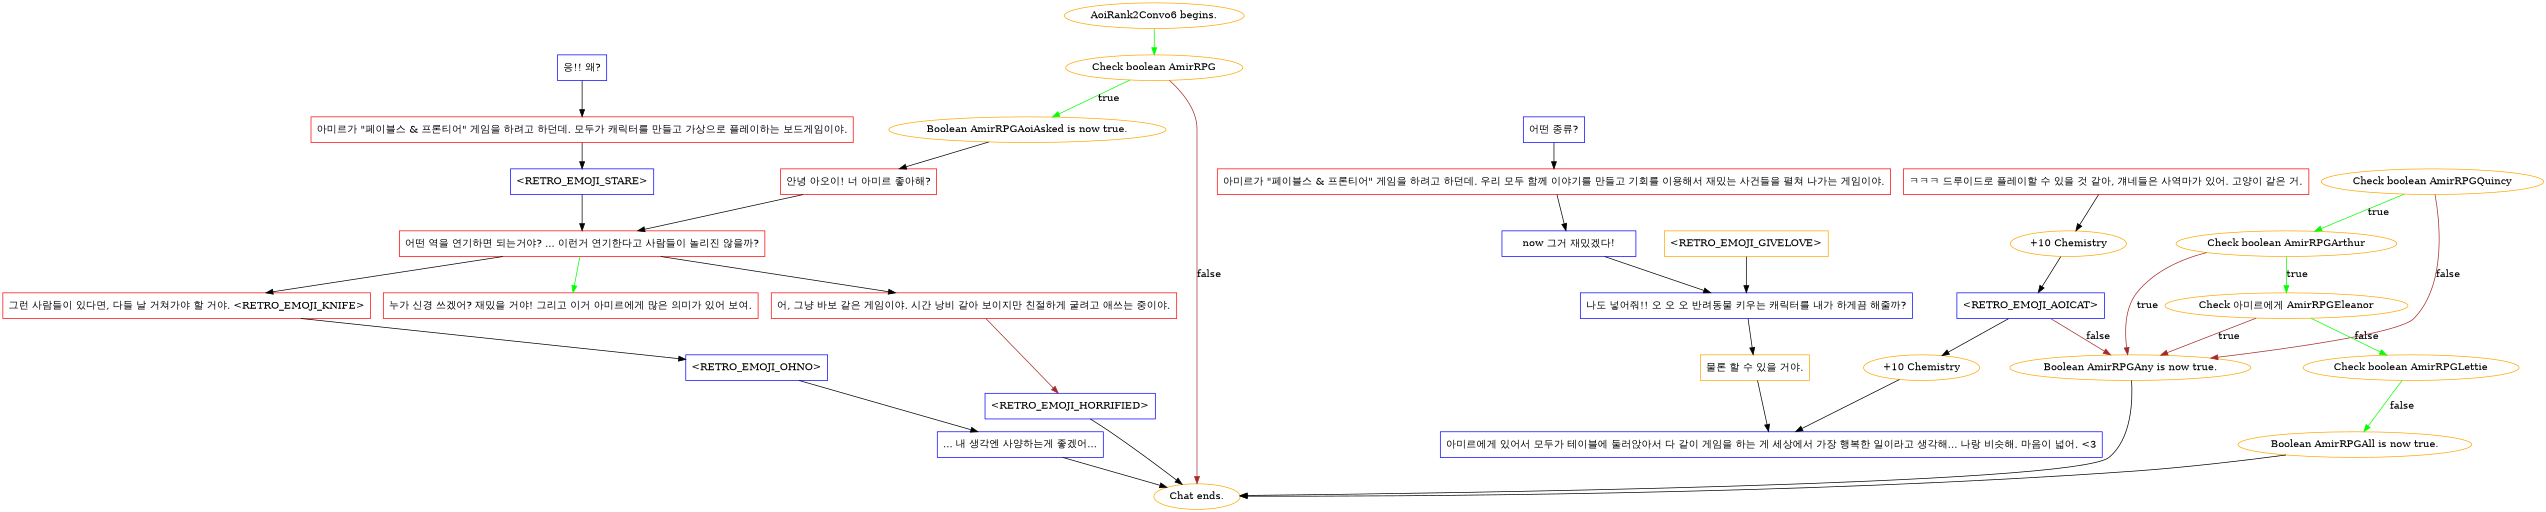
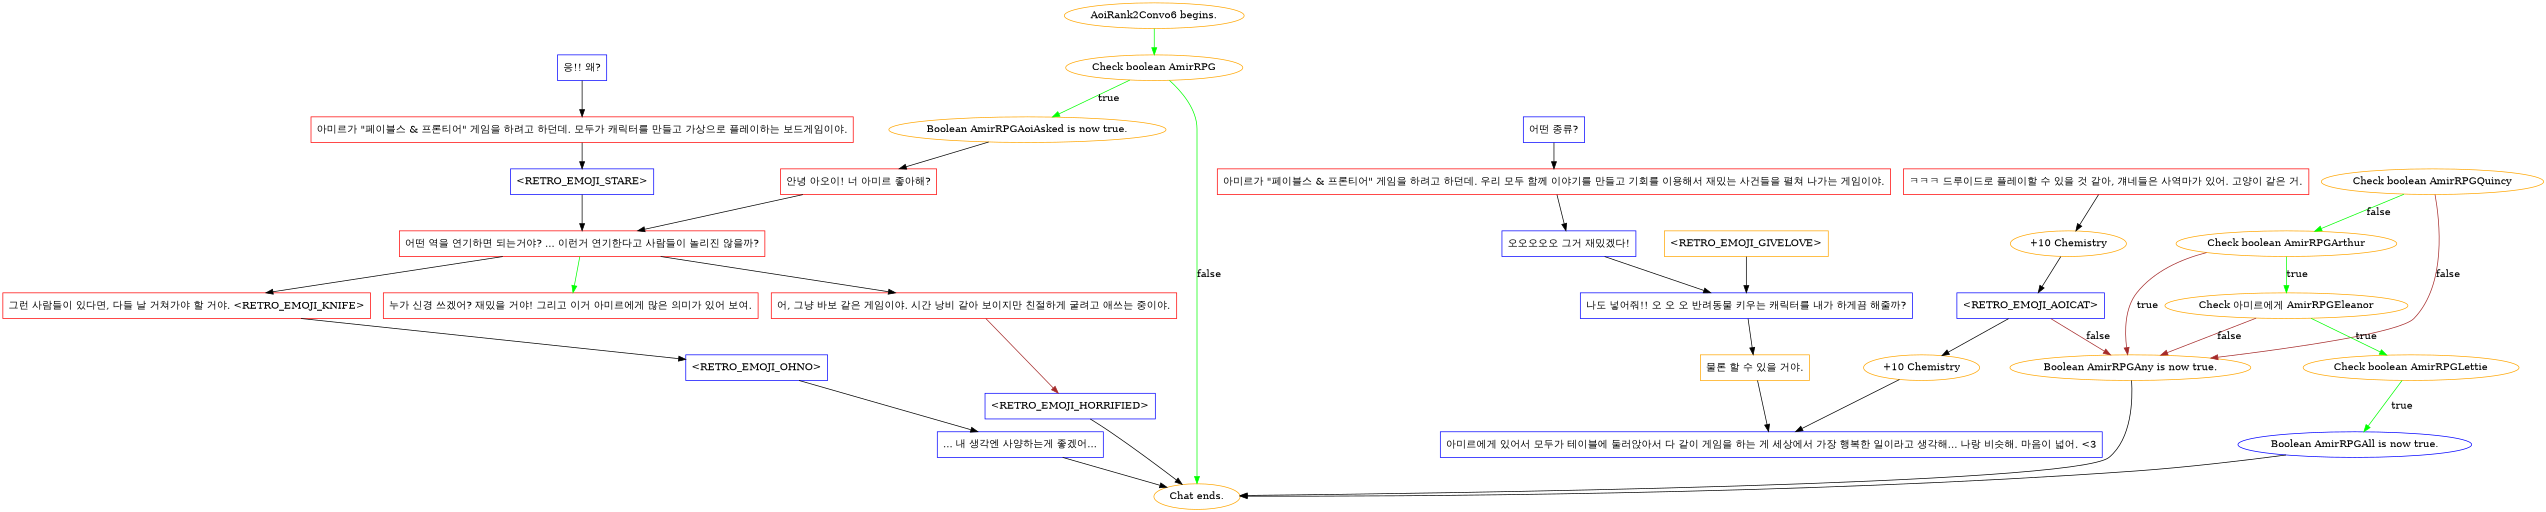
(2379, 213) -> (2379, 213)
(1569, 244) -> (1569, 244)
(1197, 274) -> (1197, 274)
(2229, 337) -> (2229, 337)
(2367, 337) -> (2367, 337)
(2402, 406) -> (2402, 406)
(2355, 445) -> (2355, 445)
